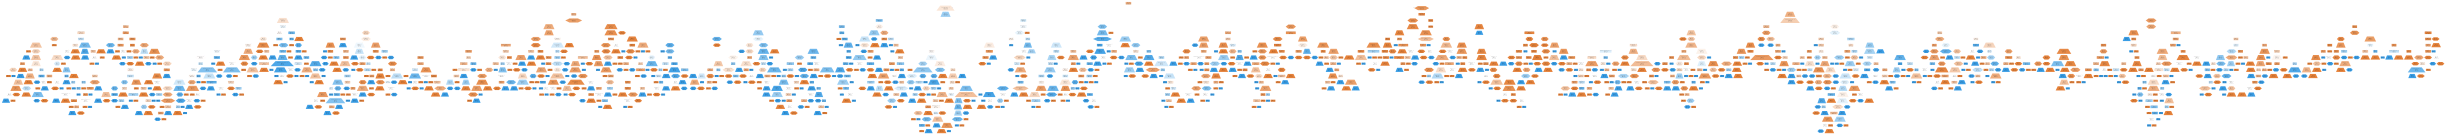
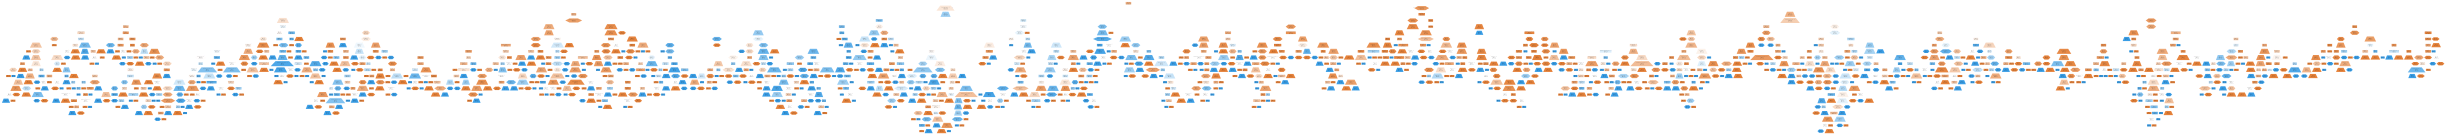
(1032, 51) -> (1032, 51)
none -> (1395, 64)
(2270, 70) -> (2270, 70)
(388, 82) -> (388, 82)
